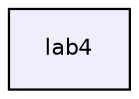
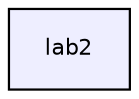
(69, 49) -> (69, 49)
